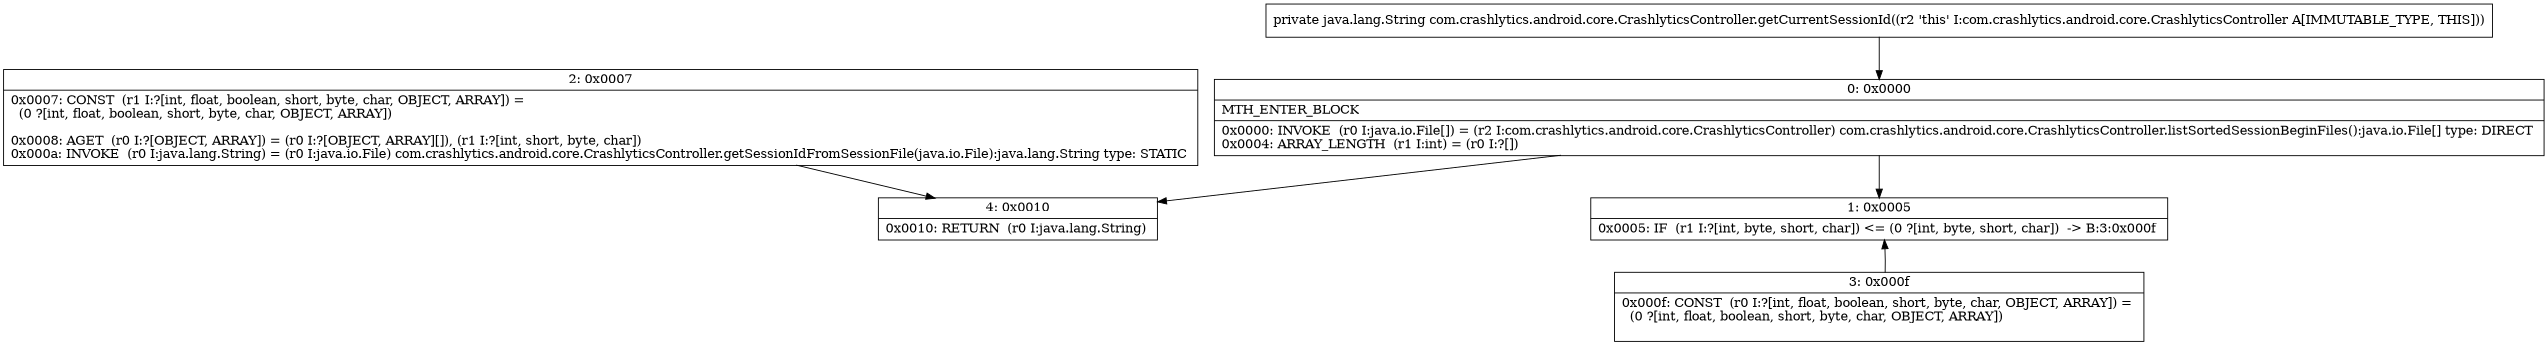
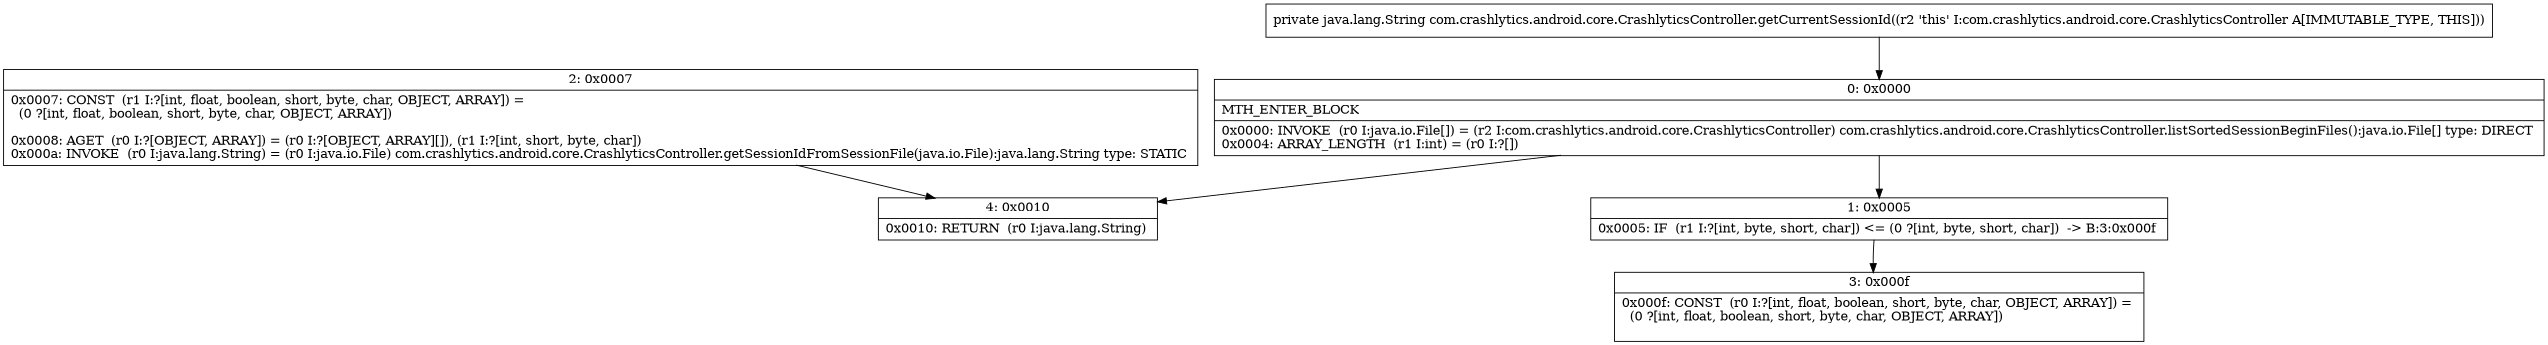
(1885, 261) -> (1873, 252)
